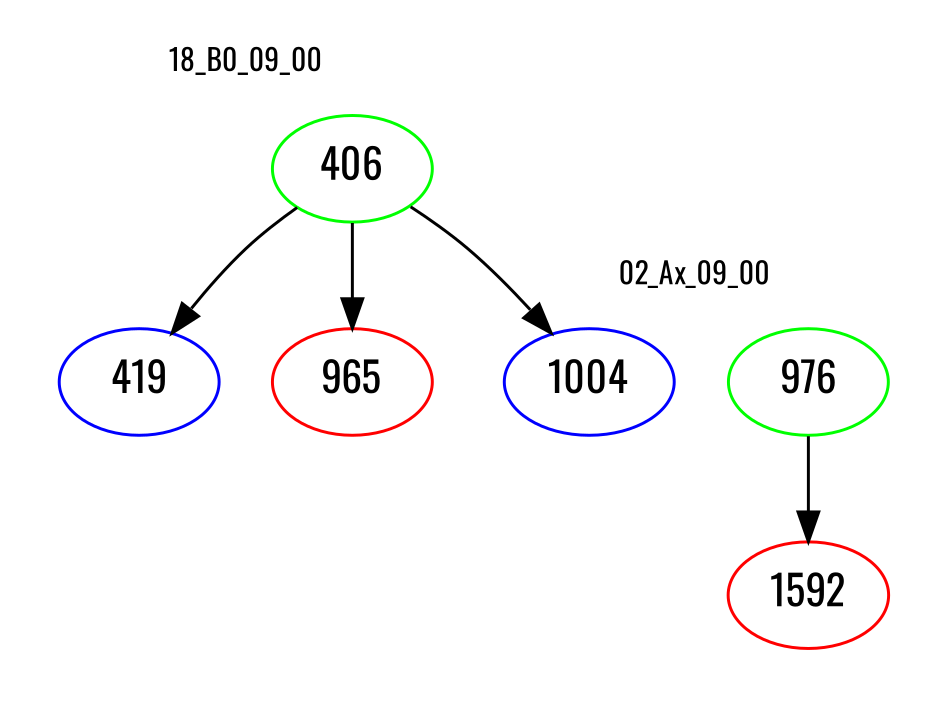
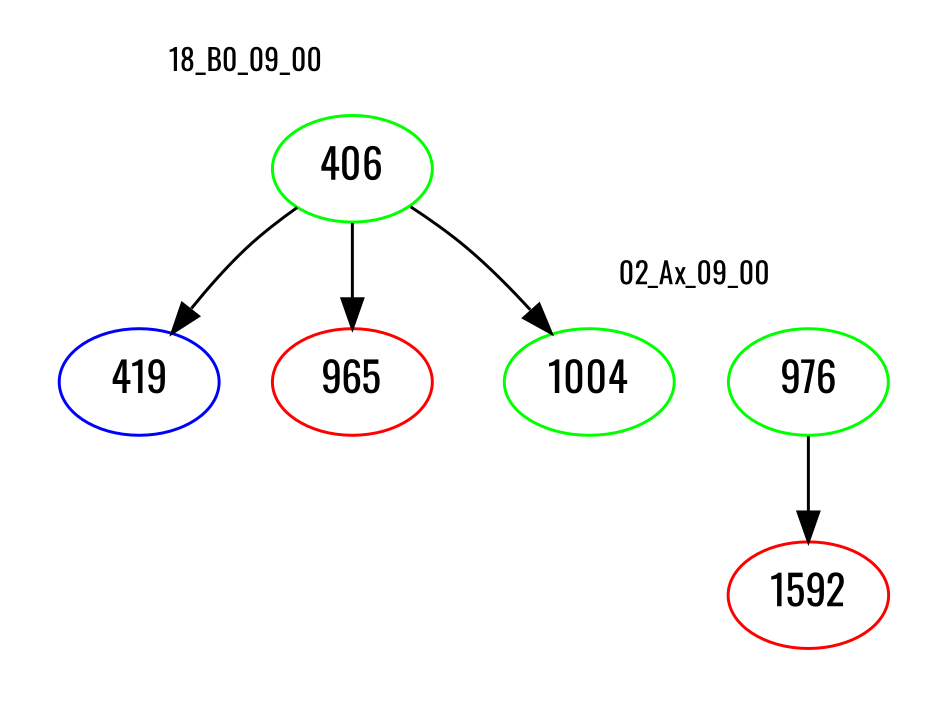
(589, 382) -> (589, 382)
